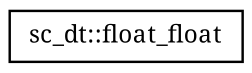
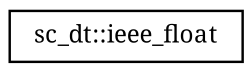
(126, 36) -> (126, 36)
